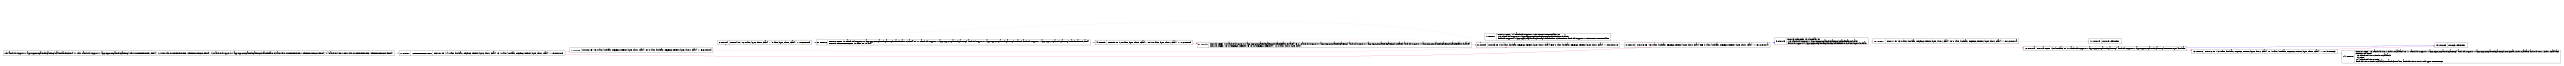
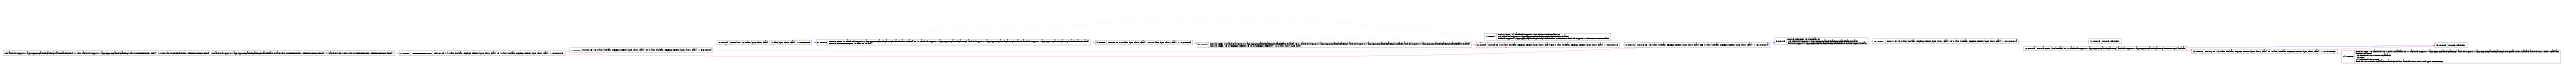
(1896, 47) -> none
